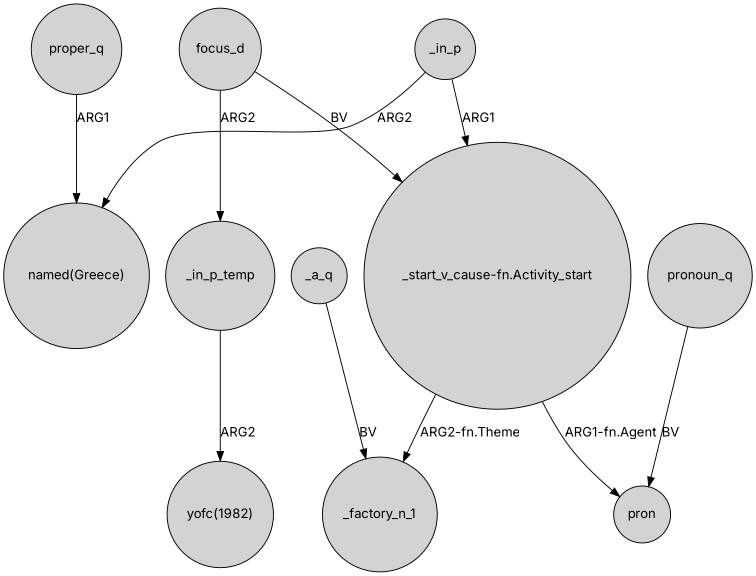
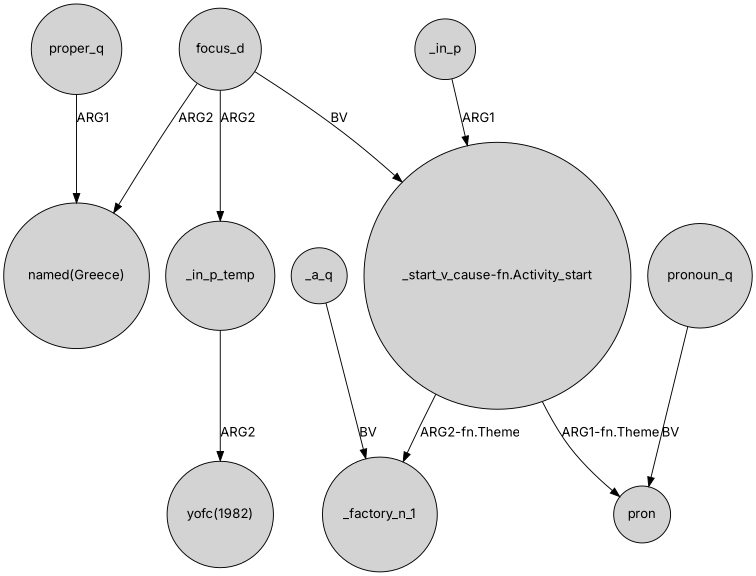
(262, 132) -> (157, 144)
(611, 433) -> (611, 433)
